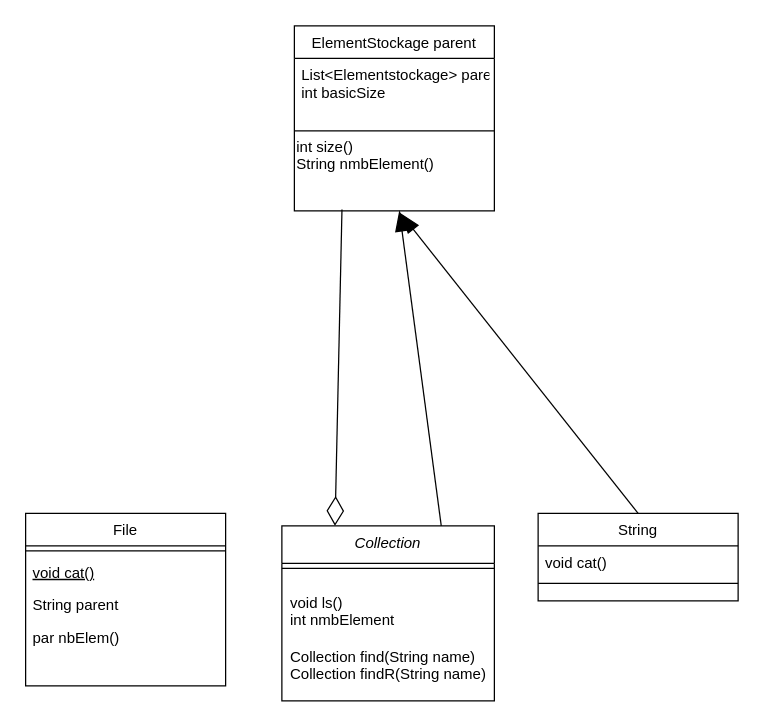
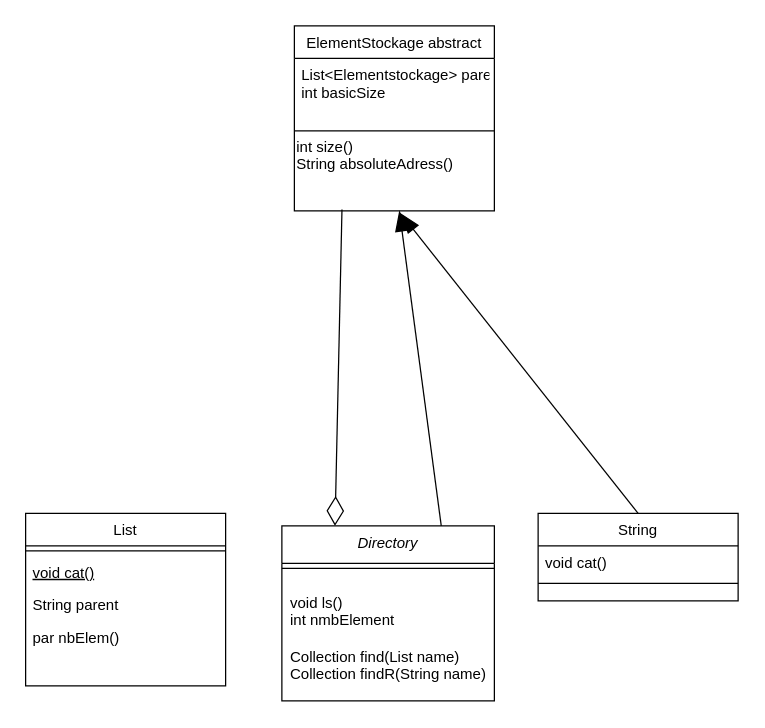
(394, 43) -> (394, 43)
(371, 173) -> (388, 173)
(125, 530) -> (125, 530)
(388, 543) -> (388, 543)
(399, 638) -> (399, 638)
